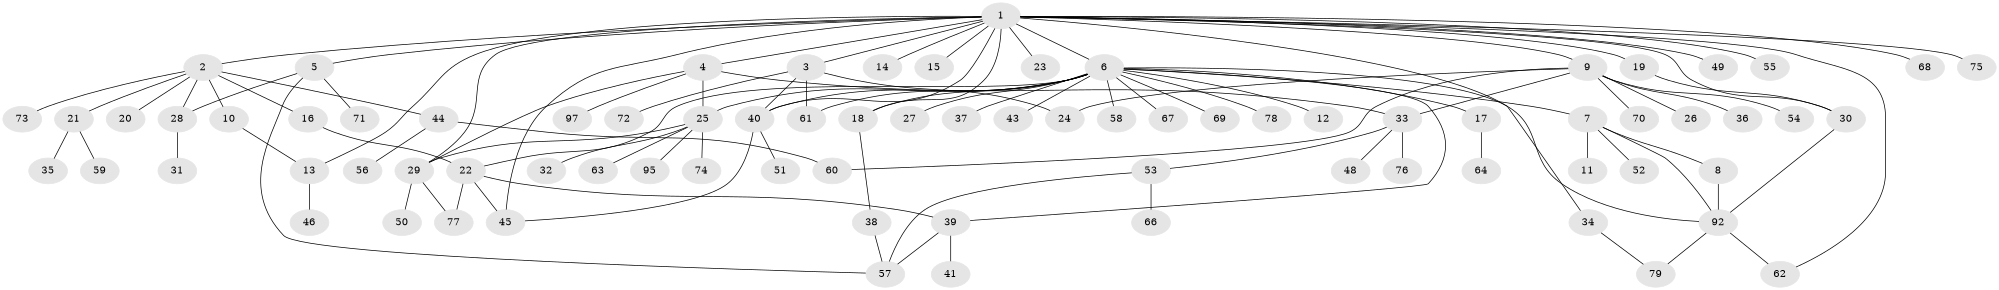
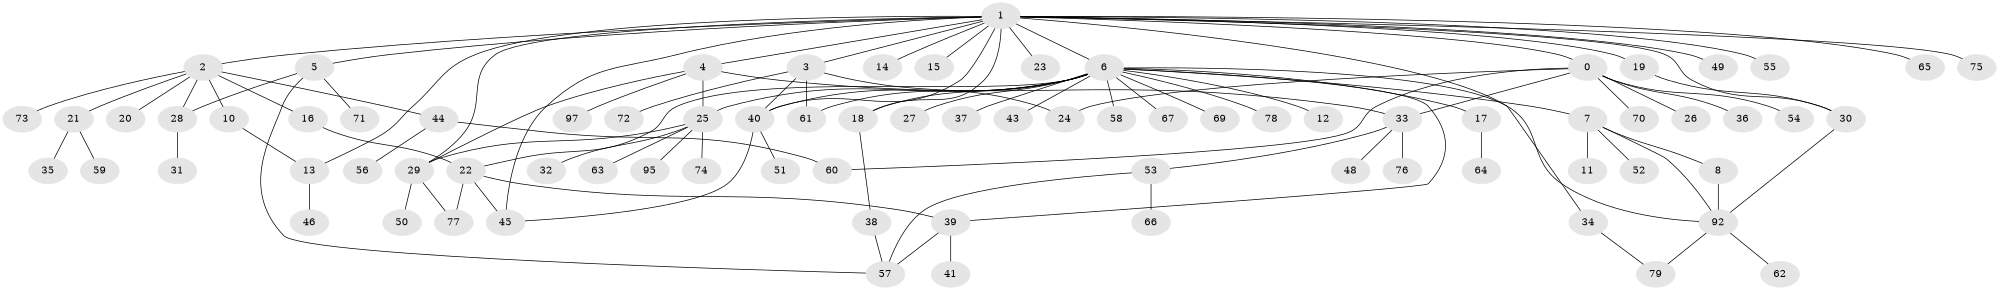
(1700, 42) -> none
(1588, 67) -> (1588, 67)
(1925, 67) -> (1925, 67)
